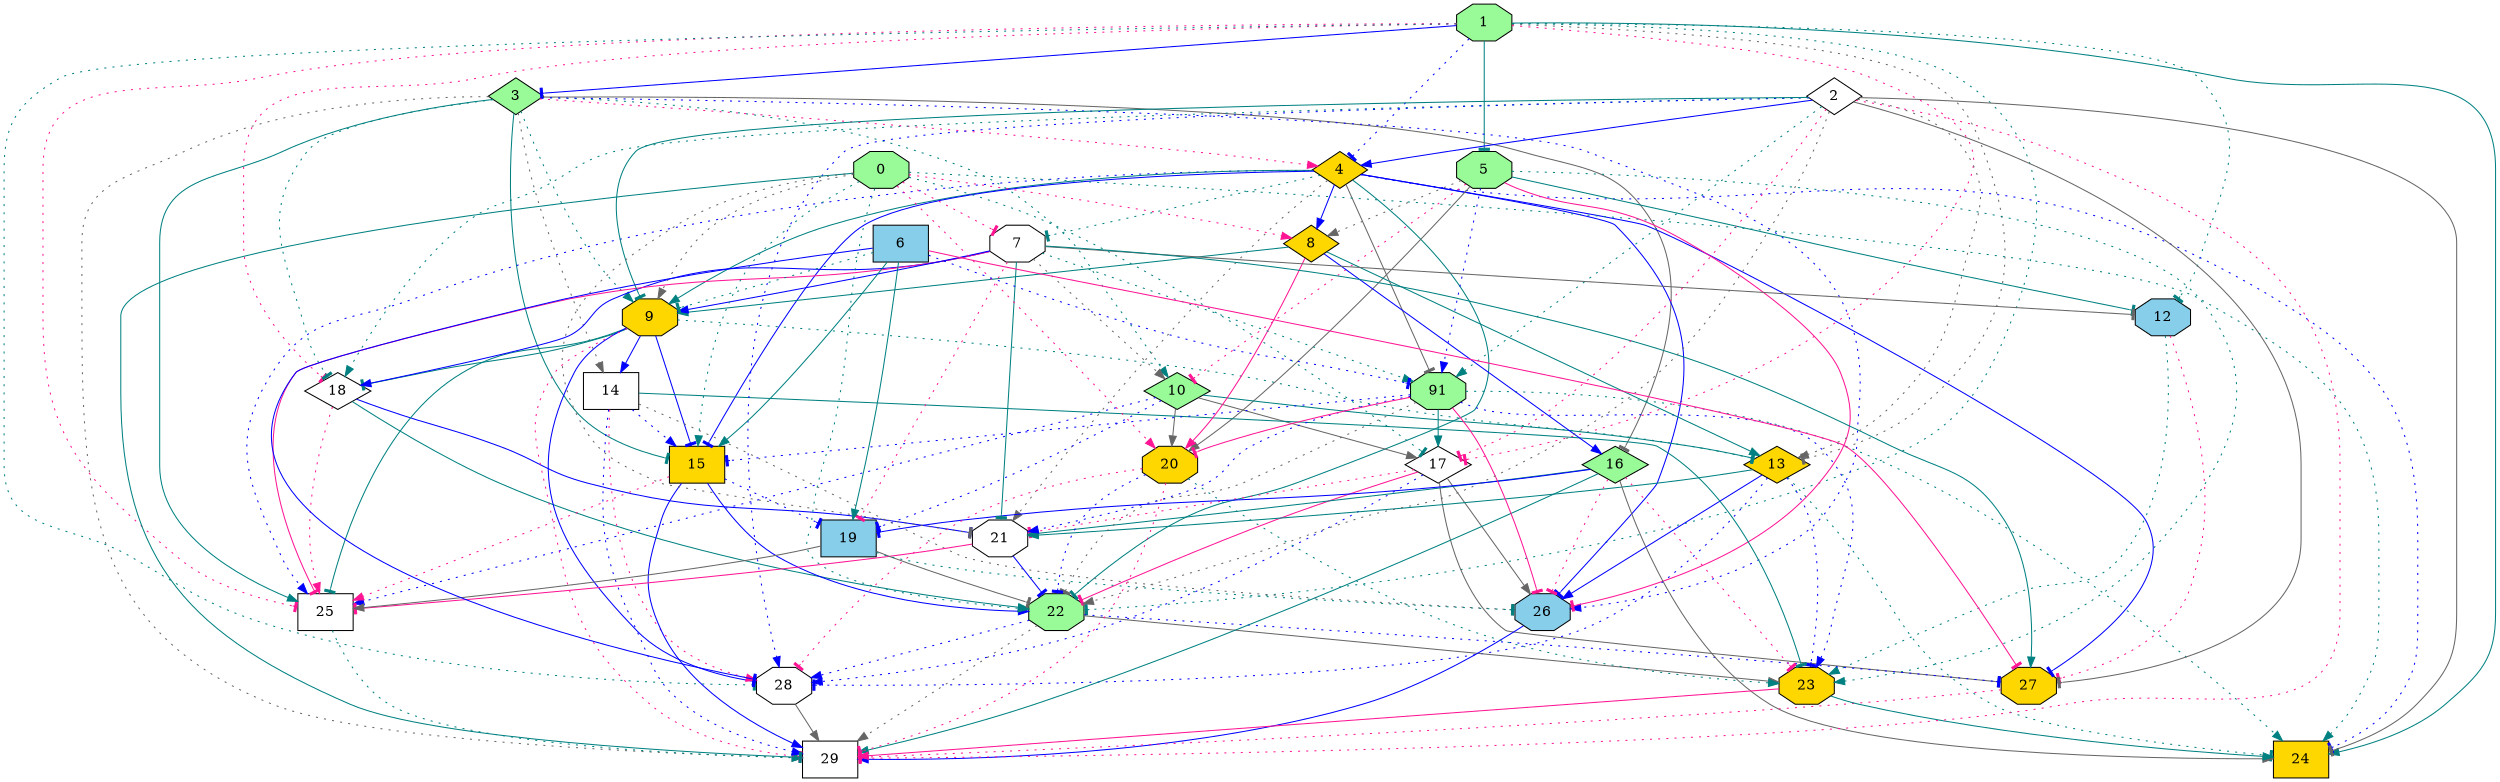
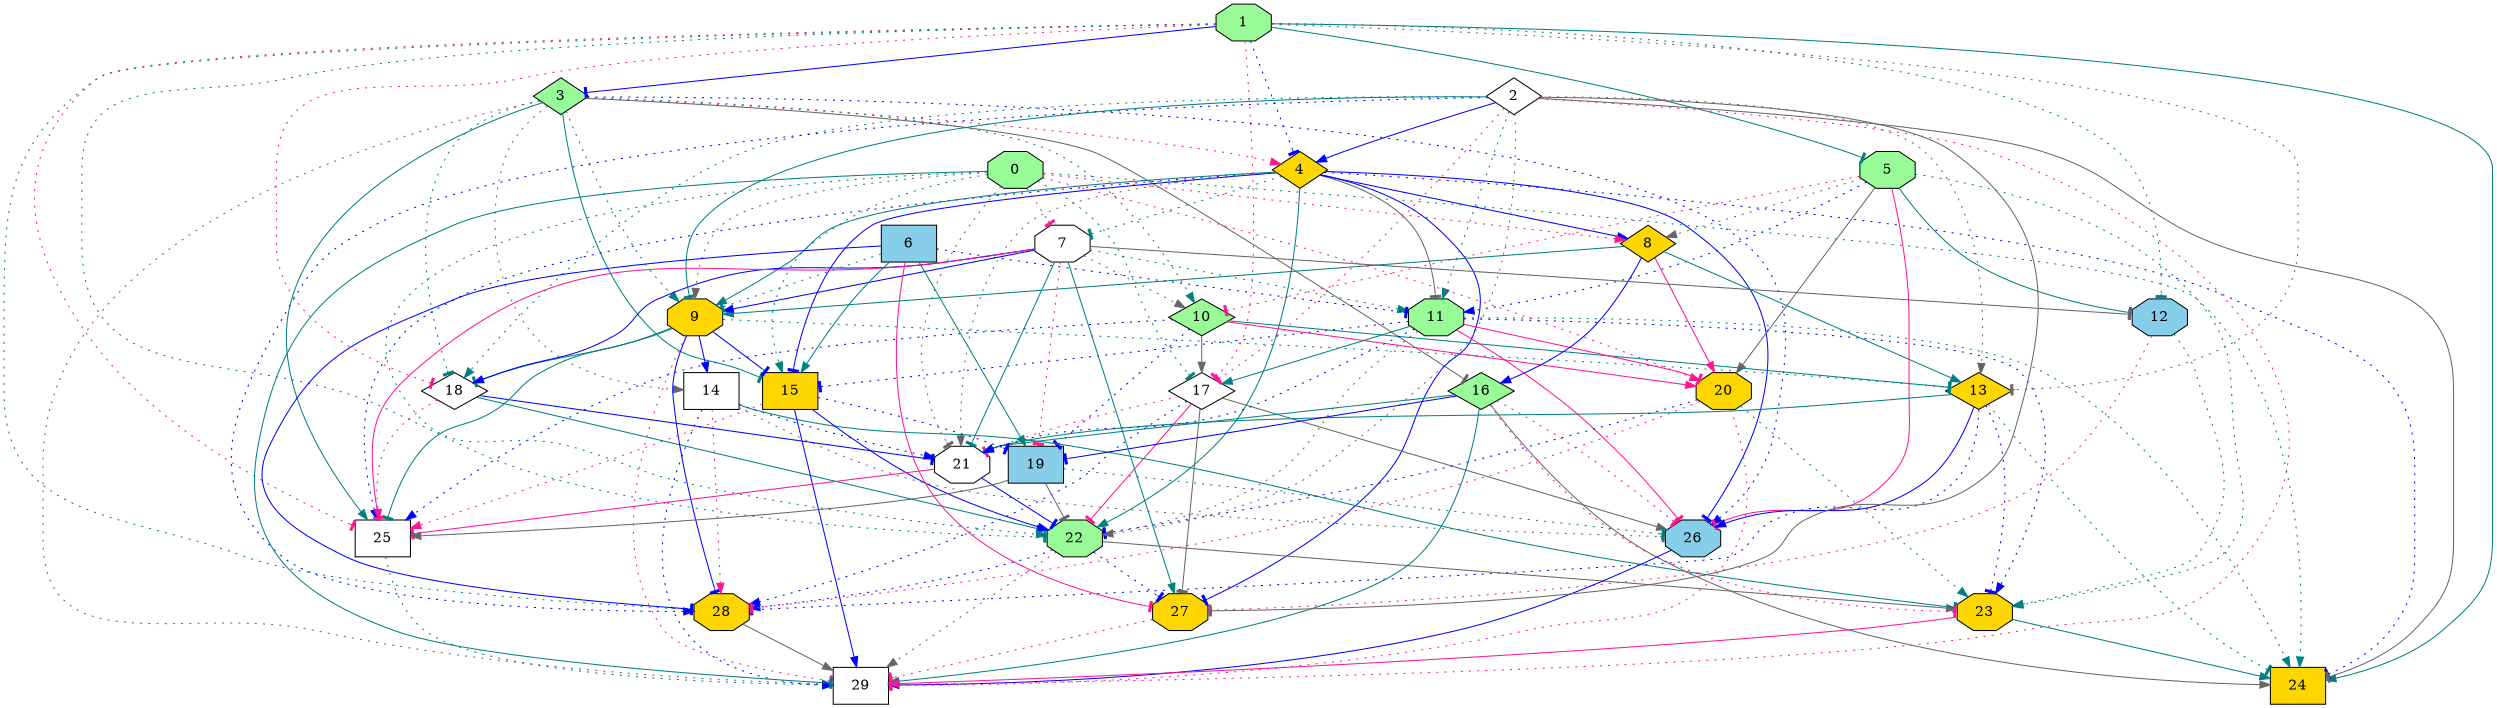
(1438, 391) -> (1436, 317)
(1174, 424) -> (1560, 367)
(650, 425) -> (831, 433)
(1419, 435) -> (1256, 387)
(784, 686) -> (722, 612)
